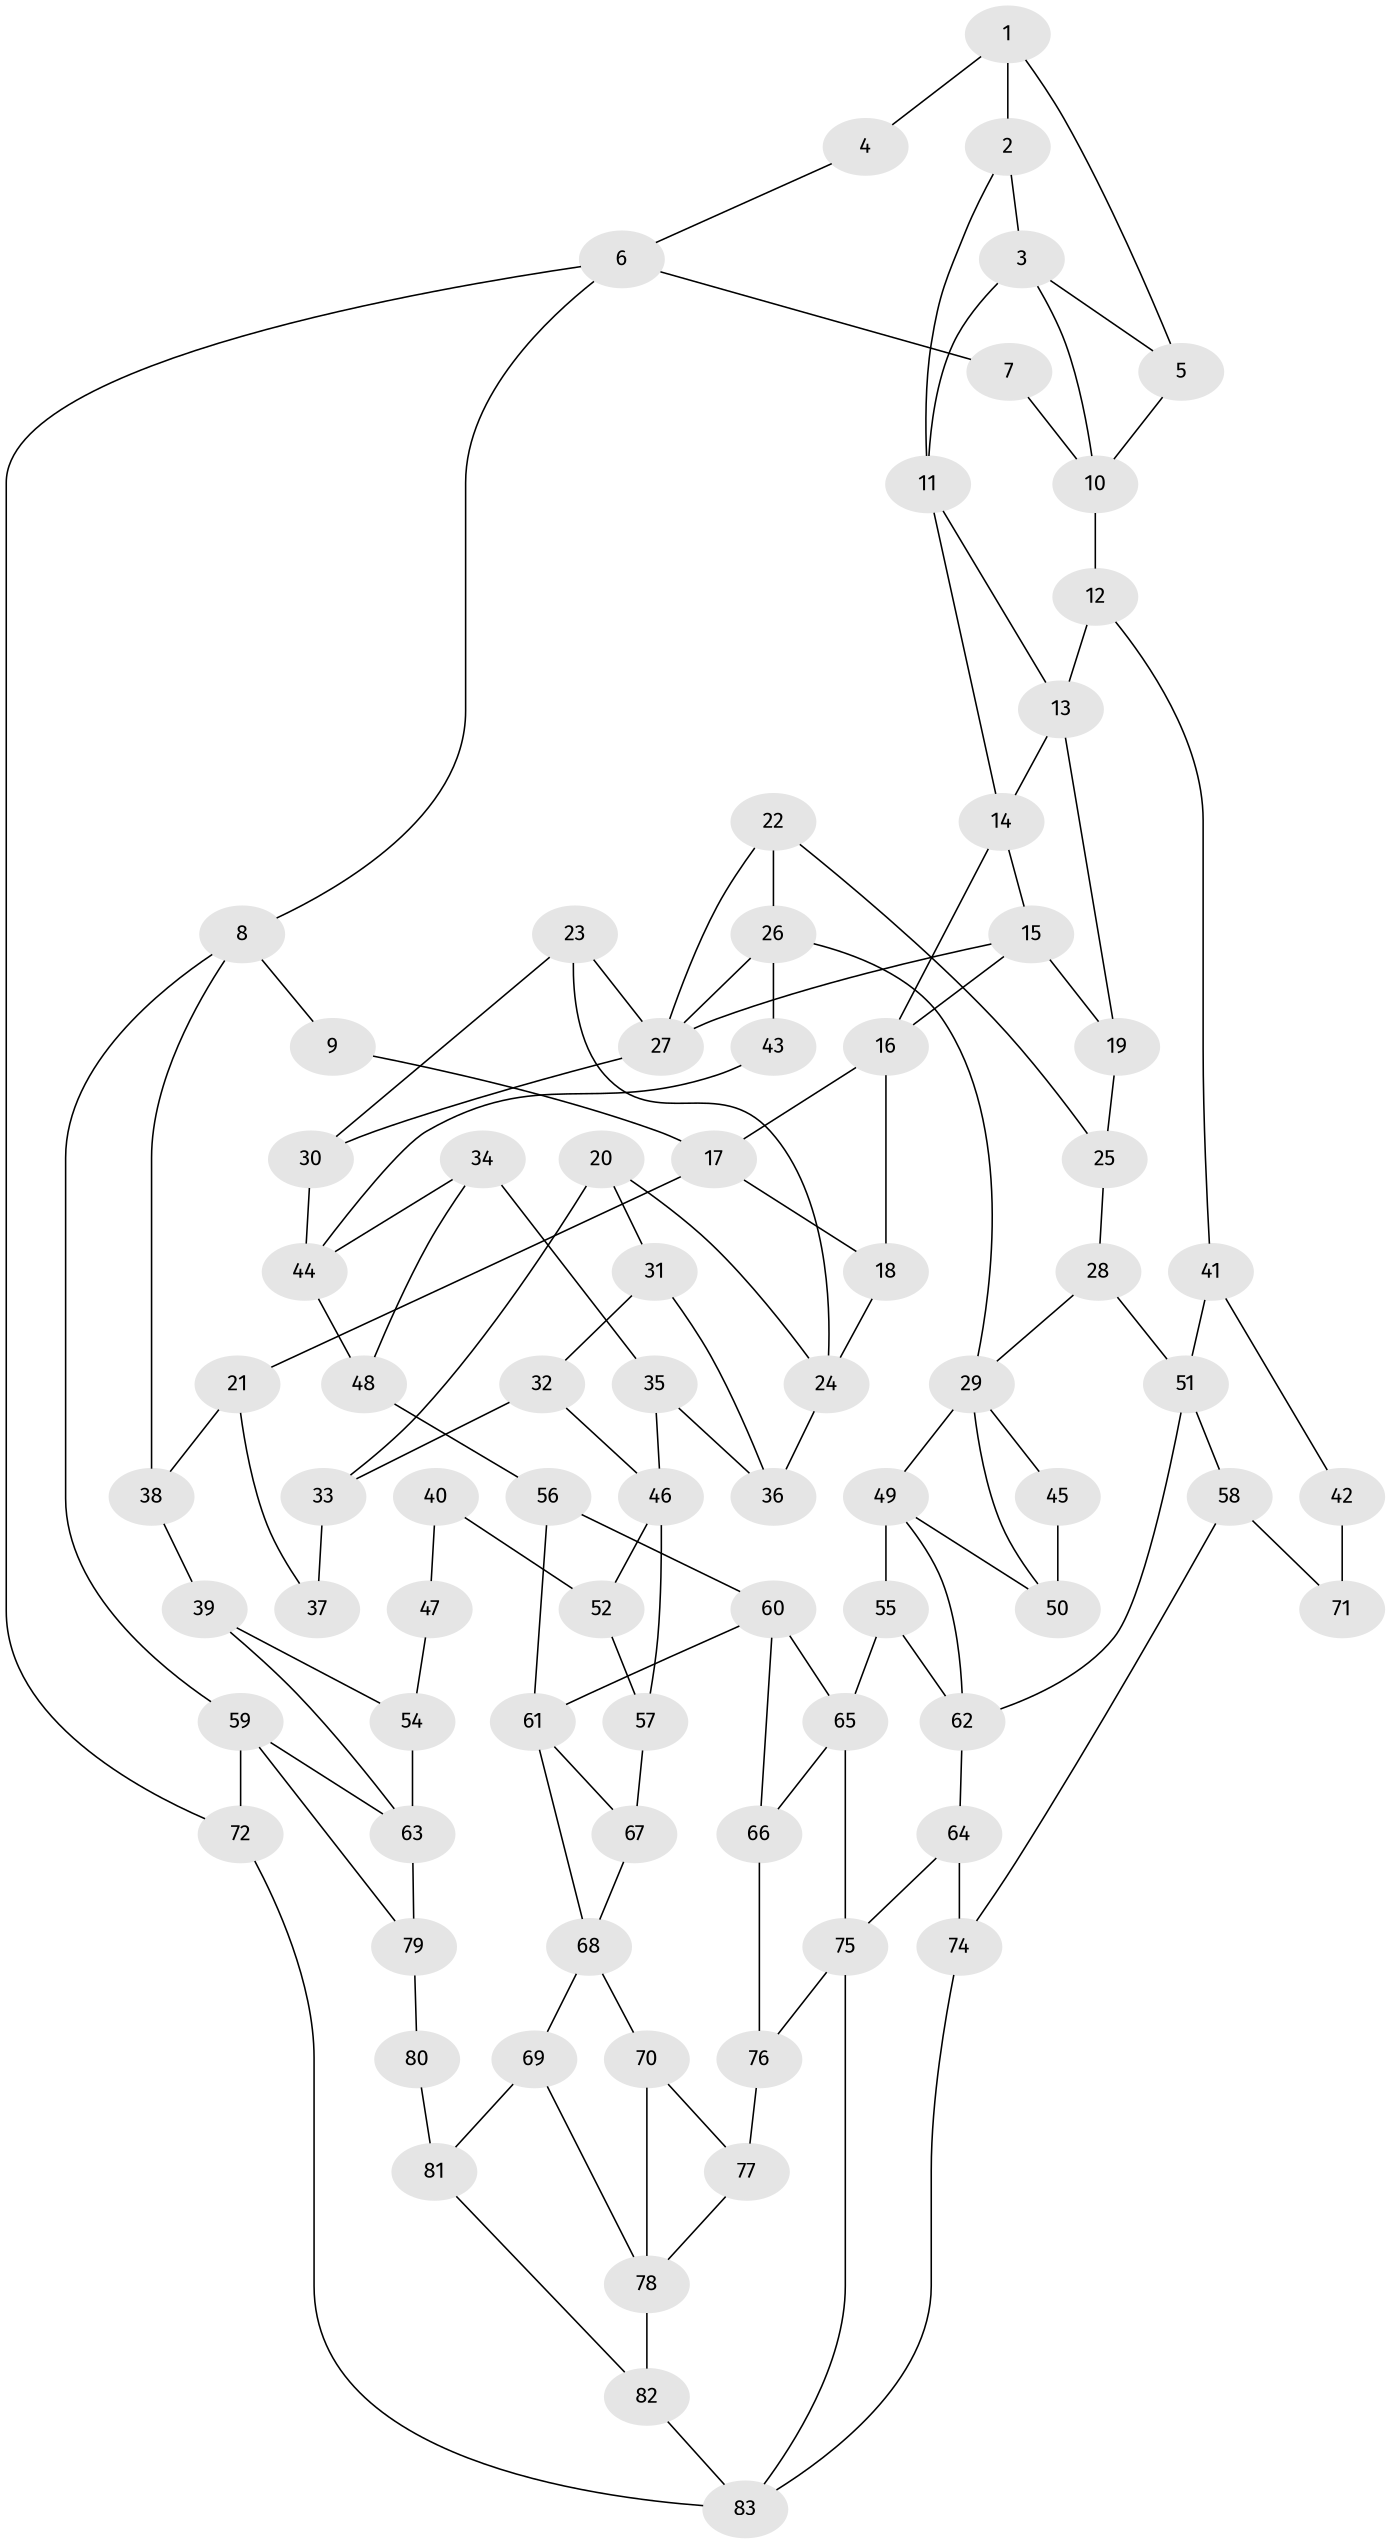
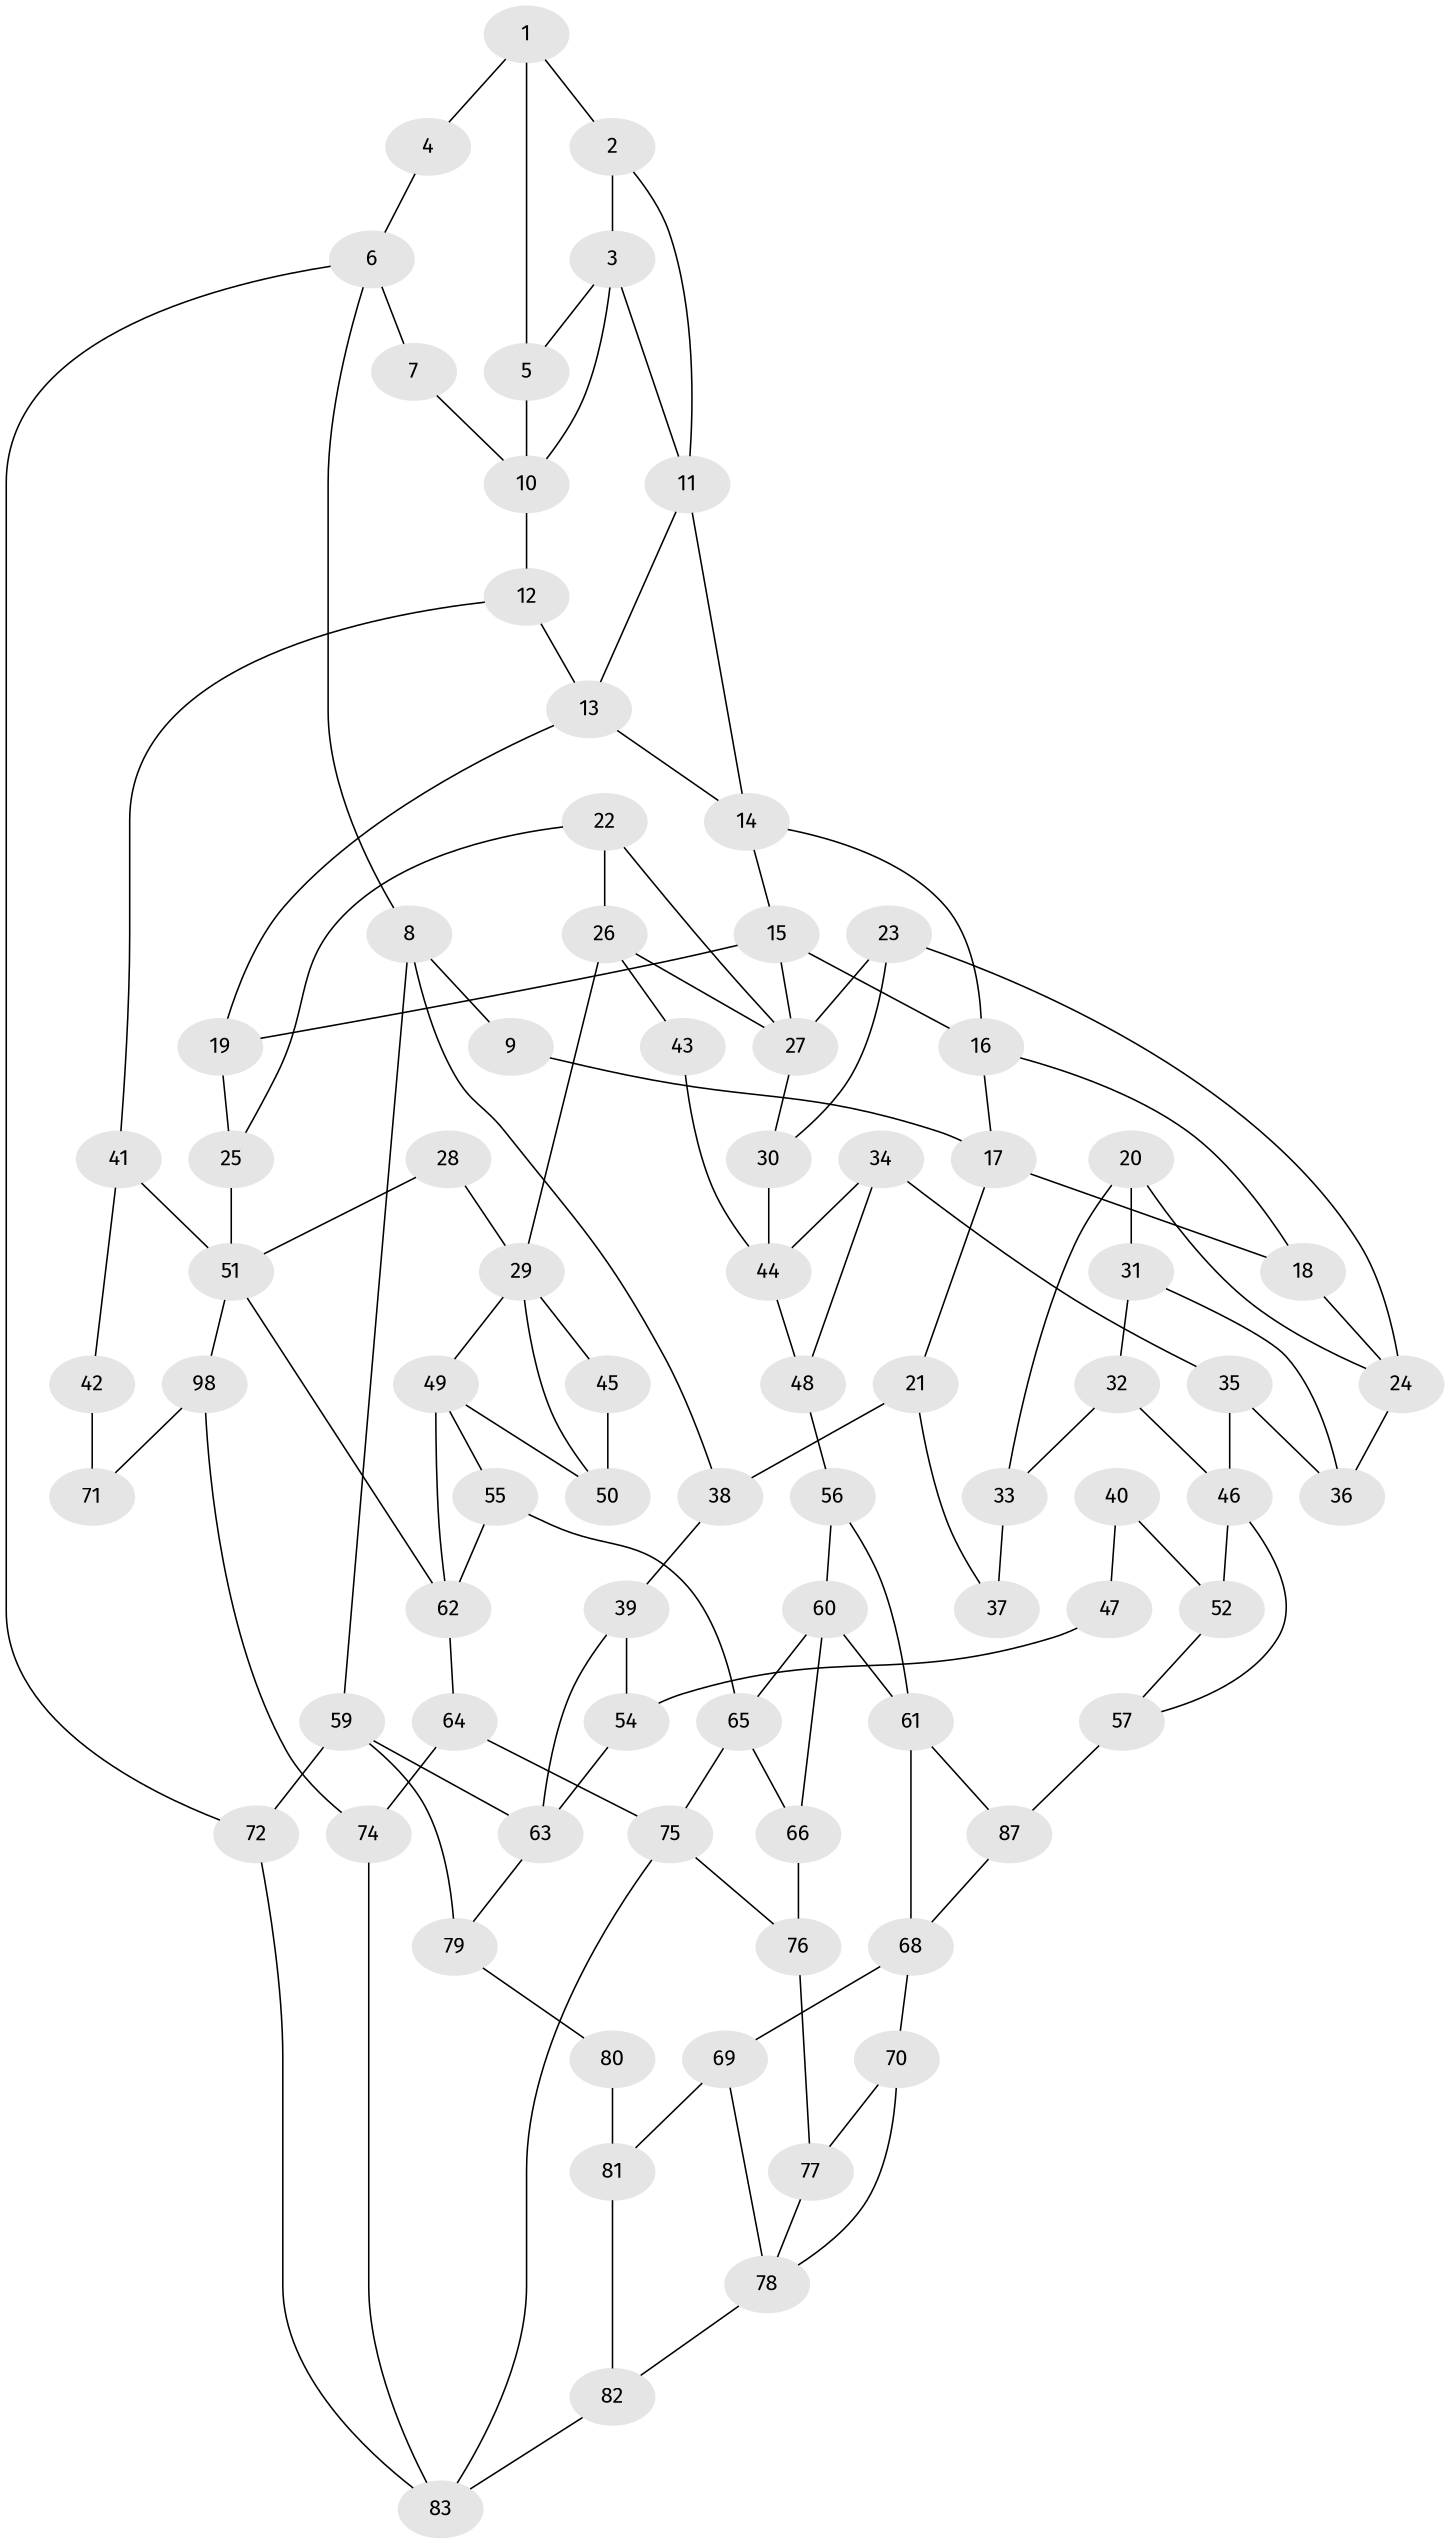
(1102, 1216) -> (231, 1216)
(1230, 1497) -> (205, 1384)
(634, 1834) -> (1009, 1834)
